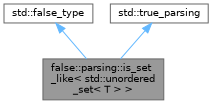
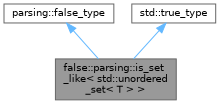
(48, 13) -> (59, 13)
(159, 13) -> (174, 13)
